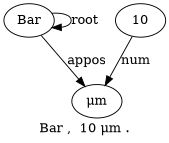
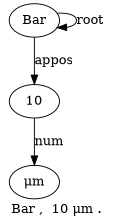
(60, 57) -> (34, 56)
